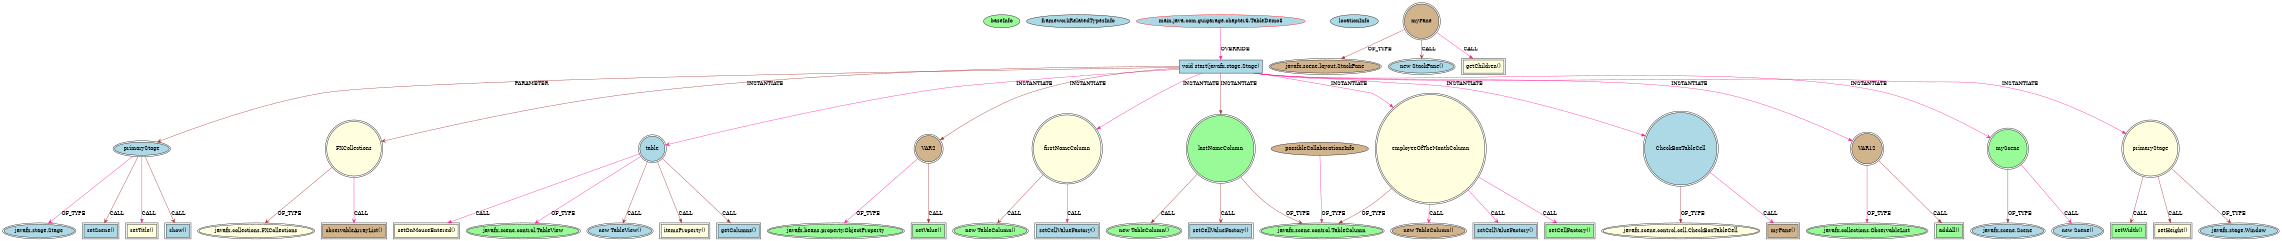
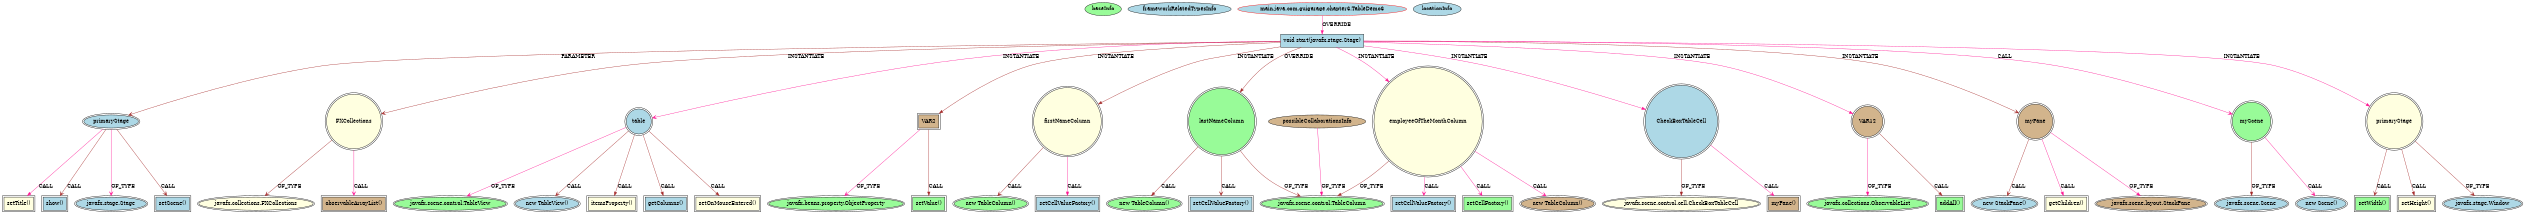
(1375, 43) -> (2094, 163)
none -> (1694, 48)
(1239, 84) -> (1299, 57)
(1869, 84) -> (2005, 57)
(1150, 98) -> (1188, 65)
(929, 149) -> (929, 121)
(545, 188) -> (683, 162)
